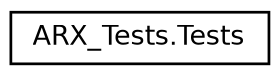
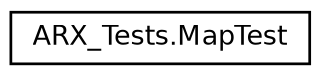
(140, 38) -> (160, 38)
